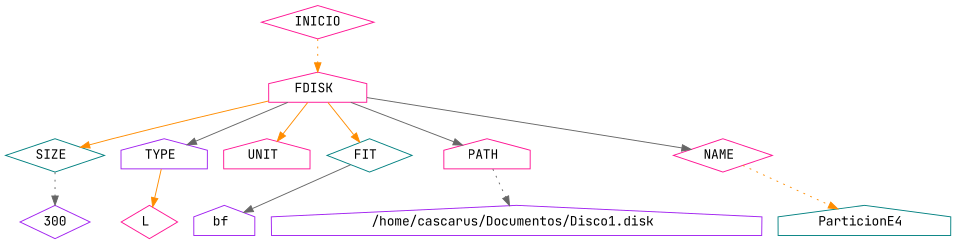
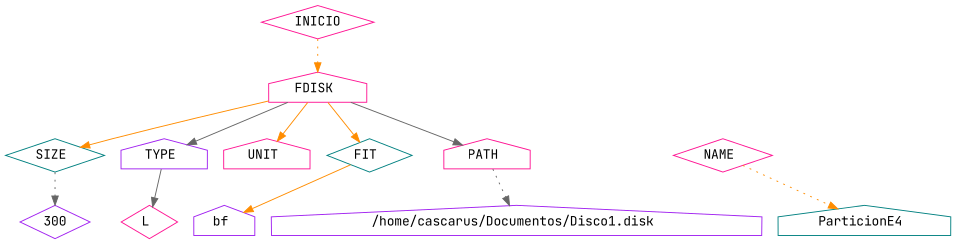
(524, 123) -> none
(158, 183) -> (158, 183)
(302, 187) -> (302, 187)
